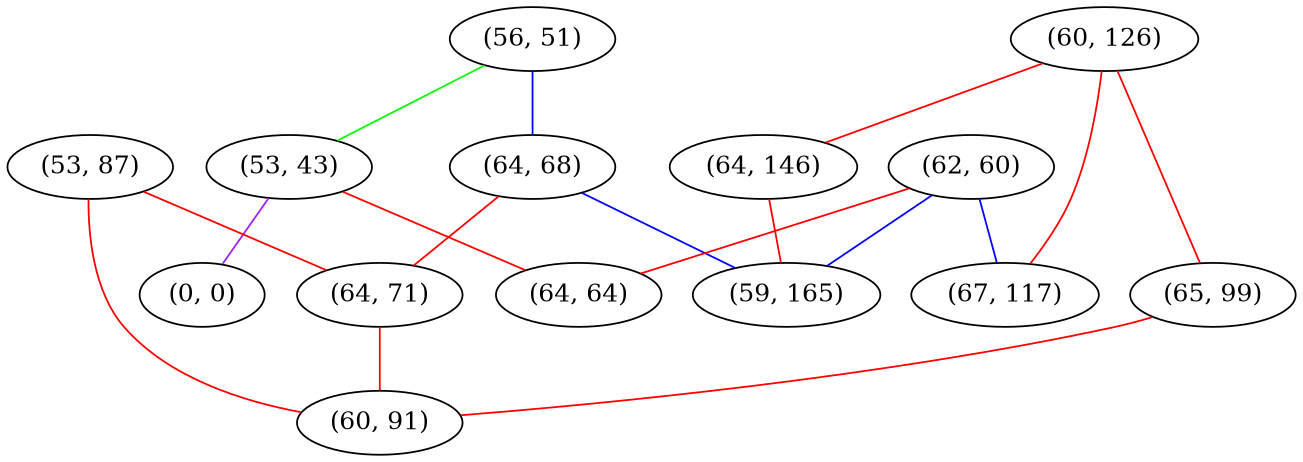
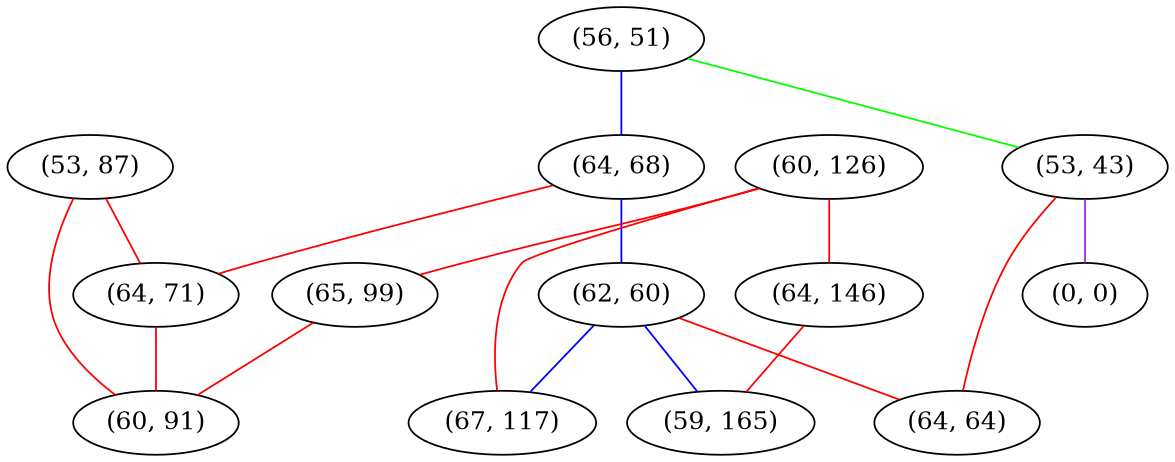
(659, 231) -> (621, 241)
